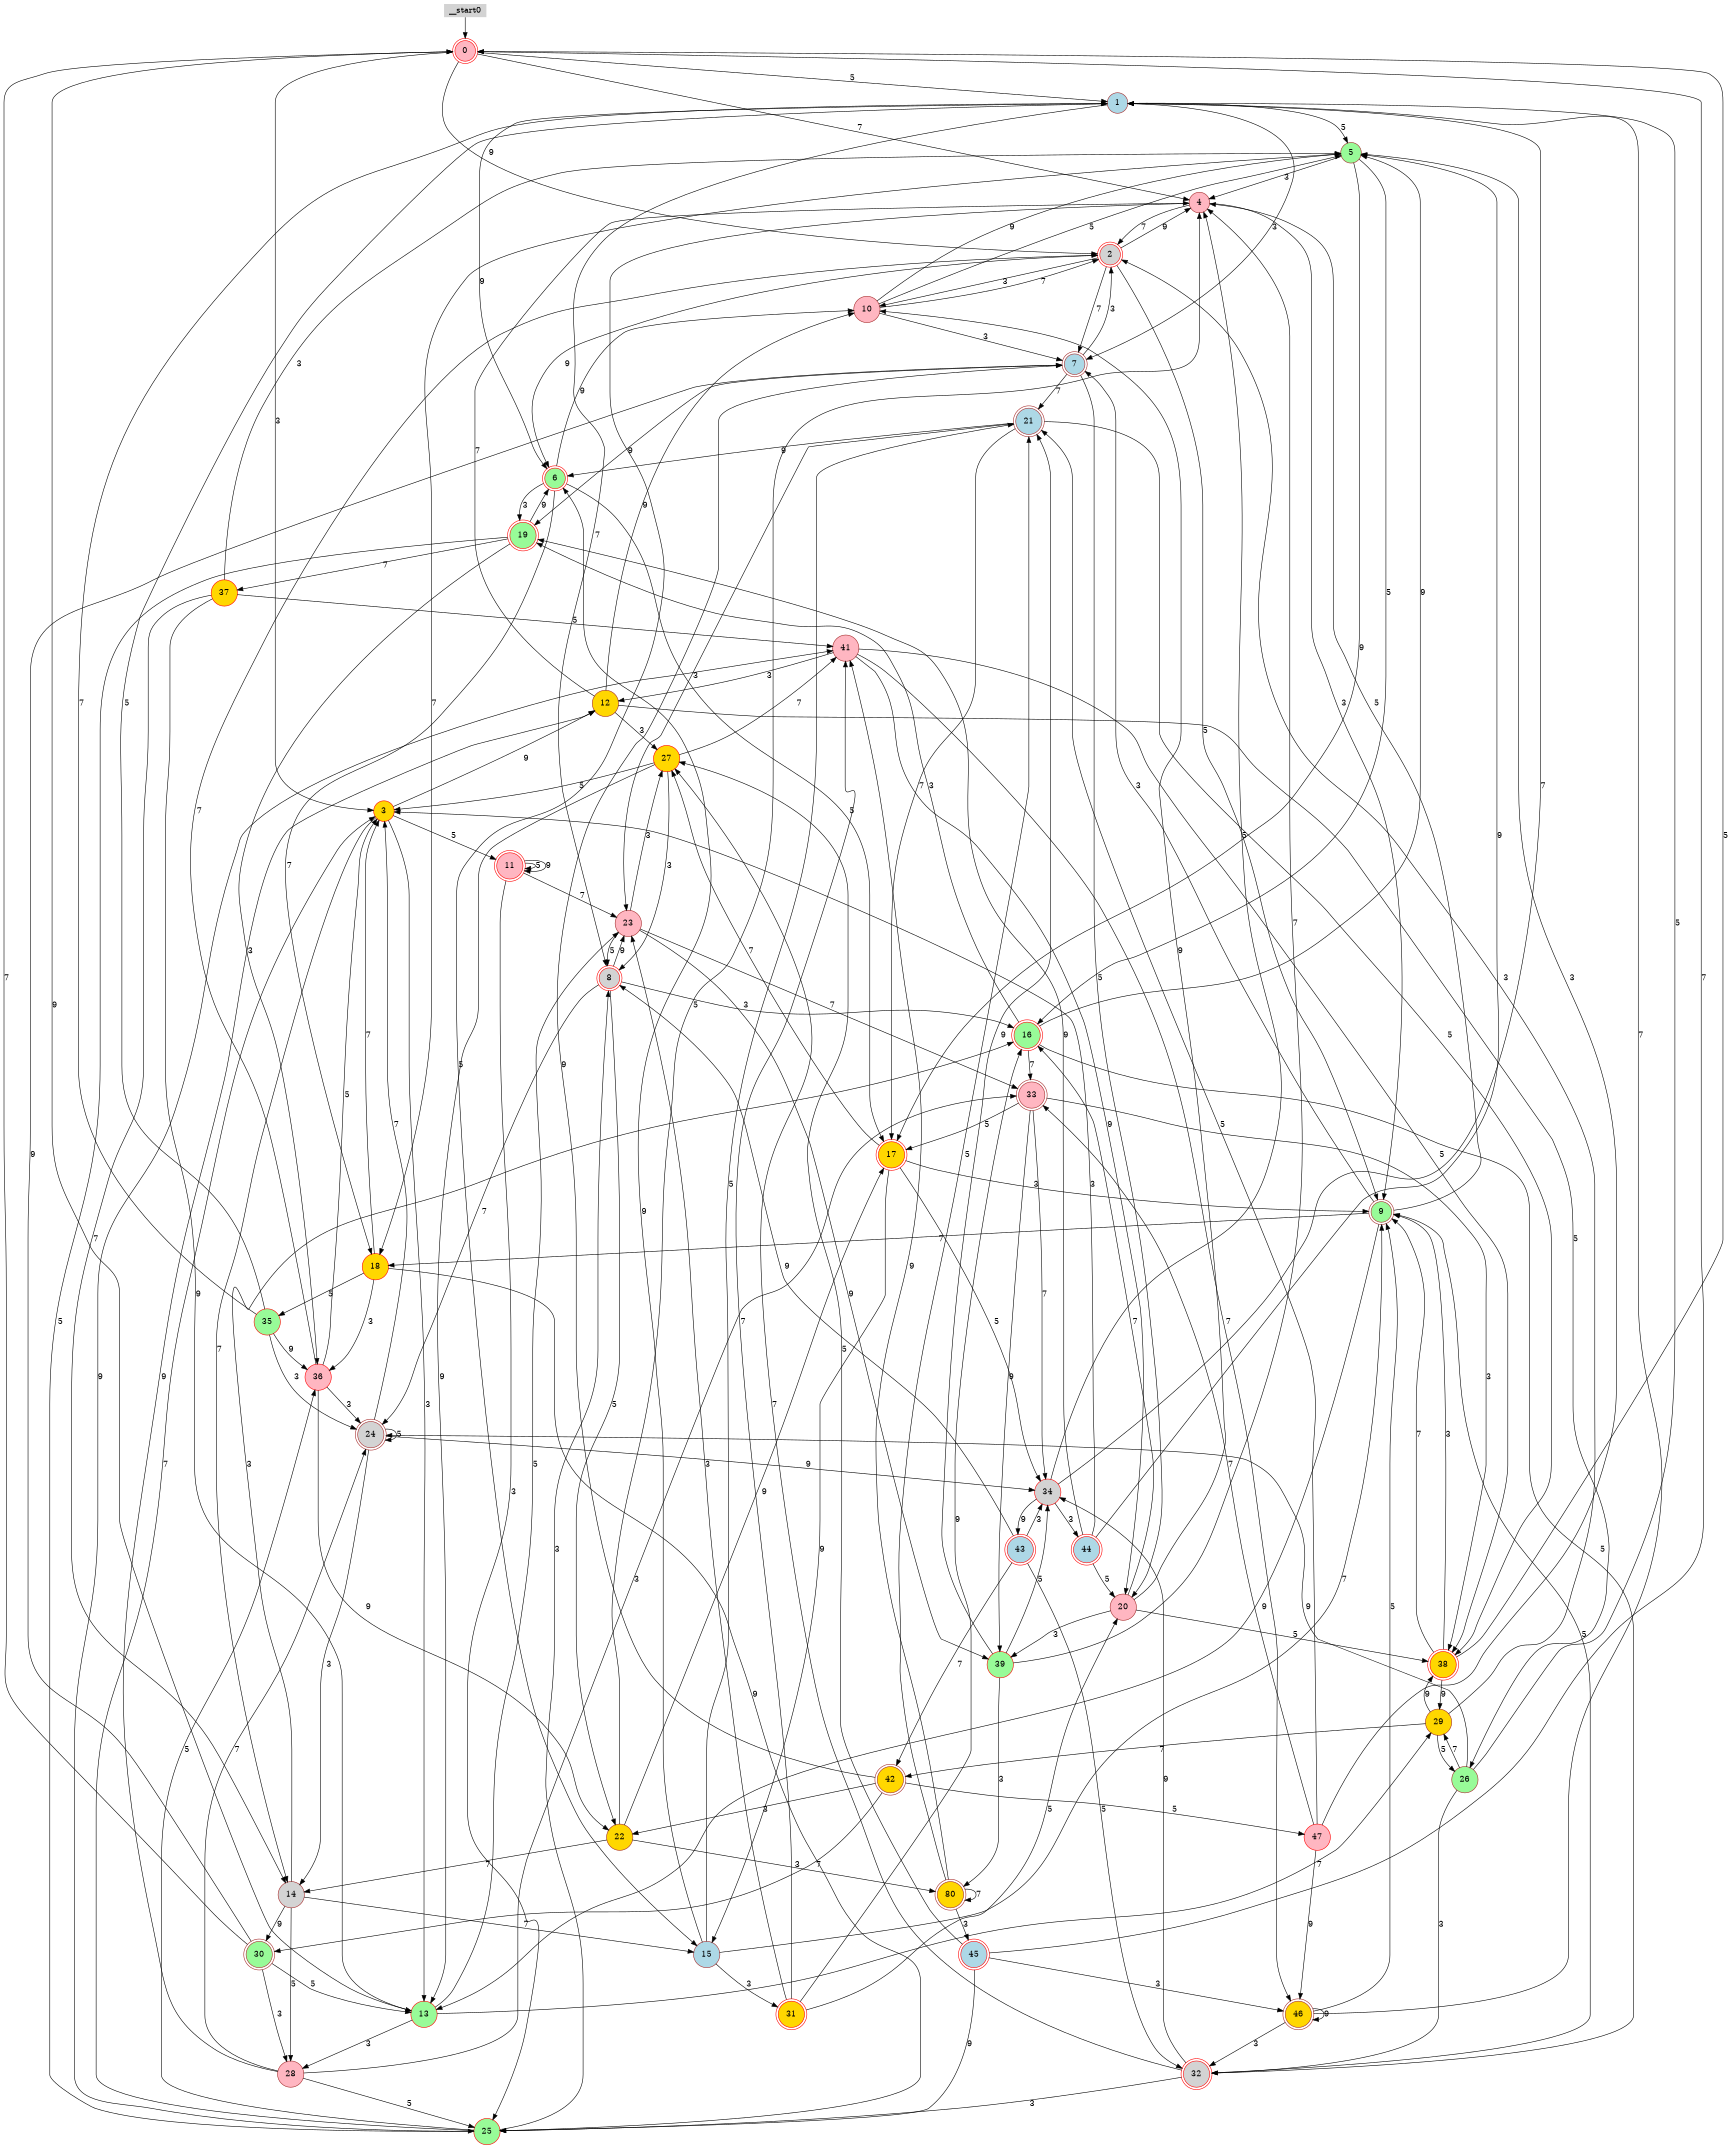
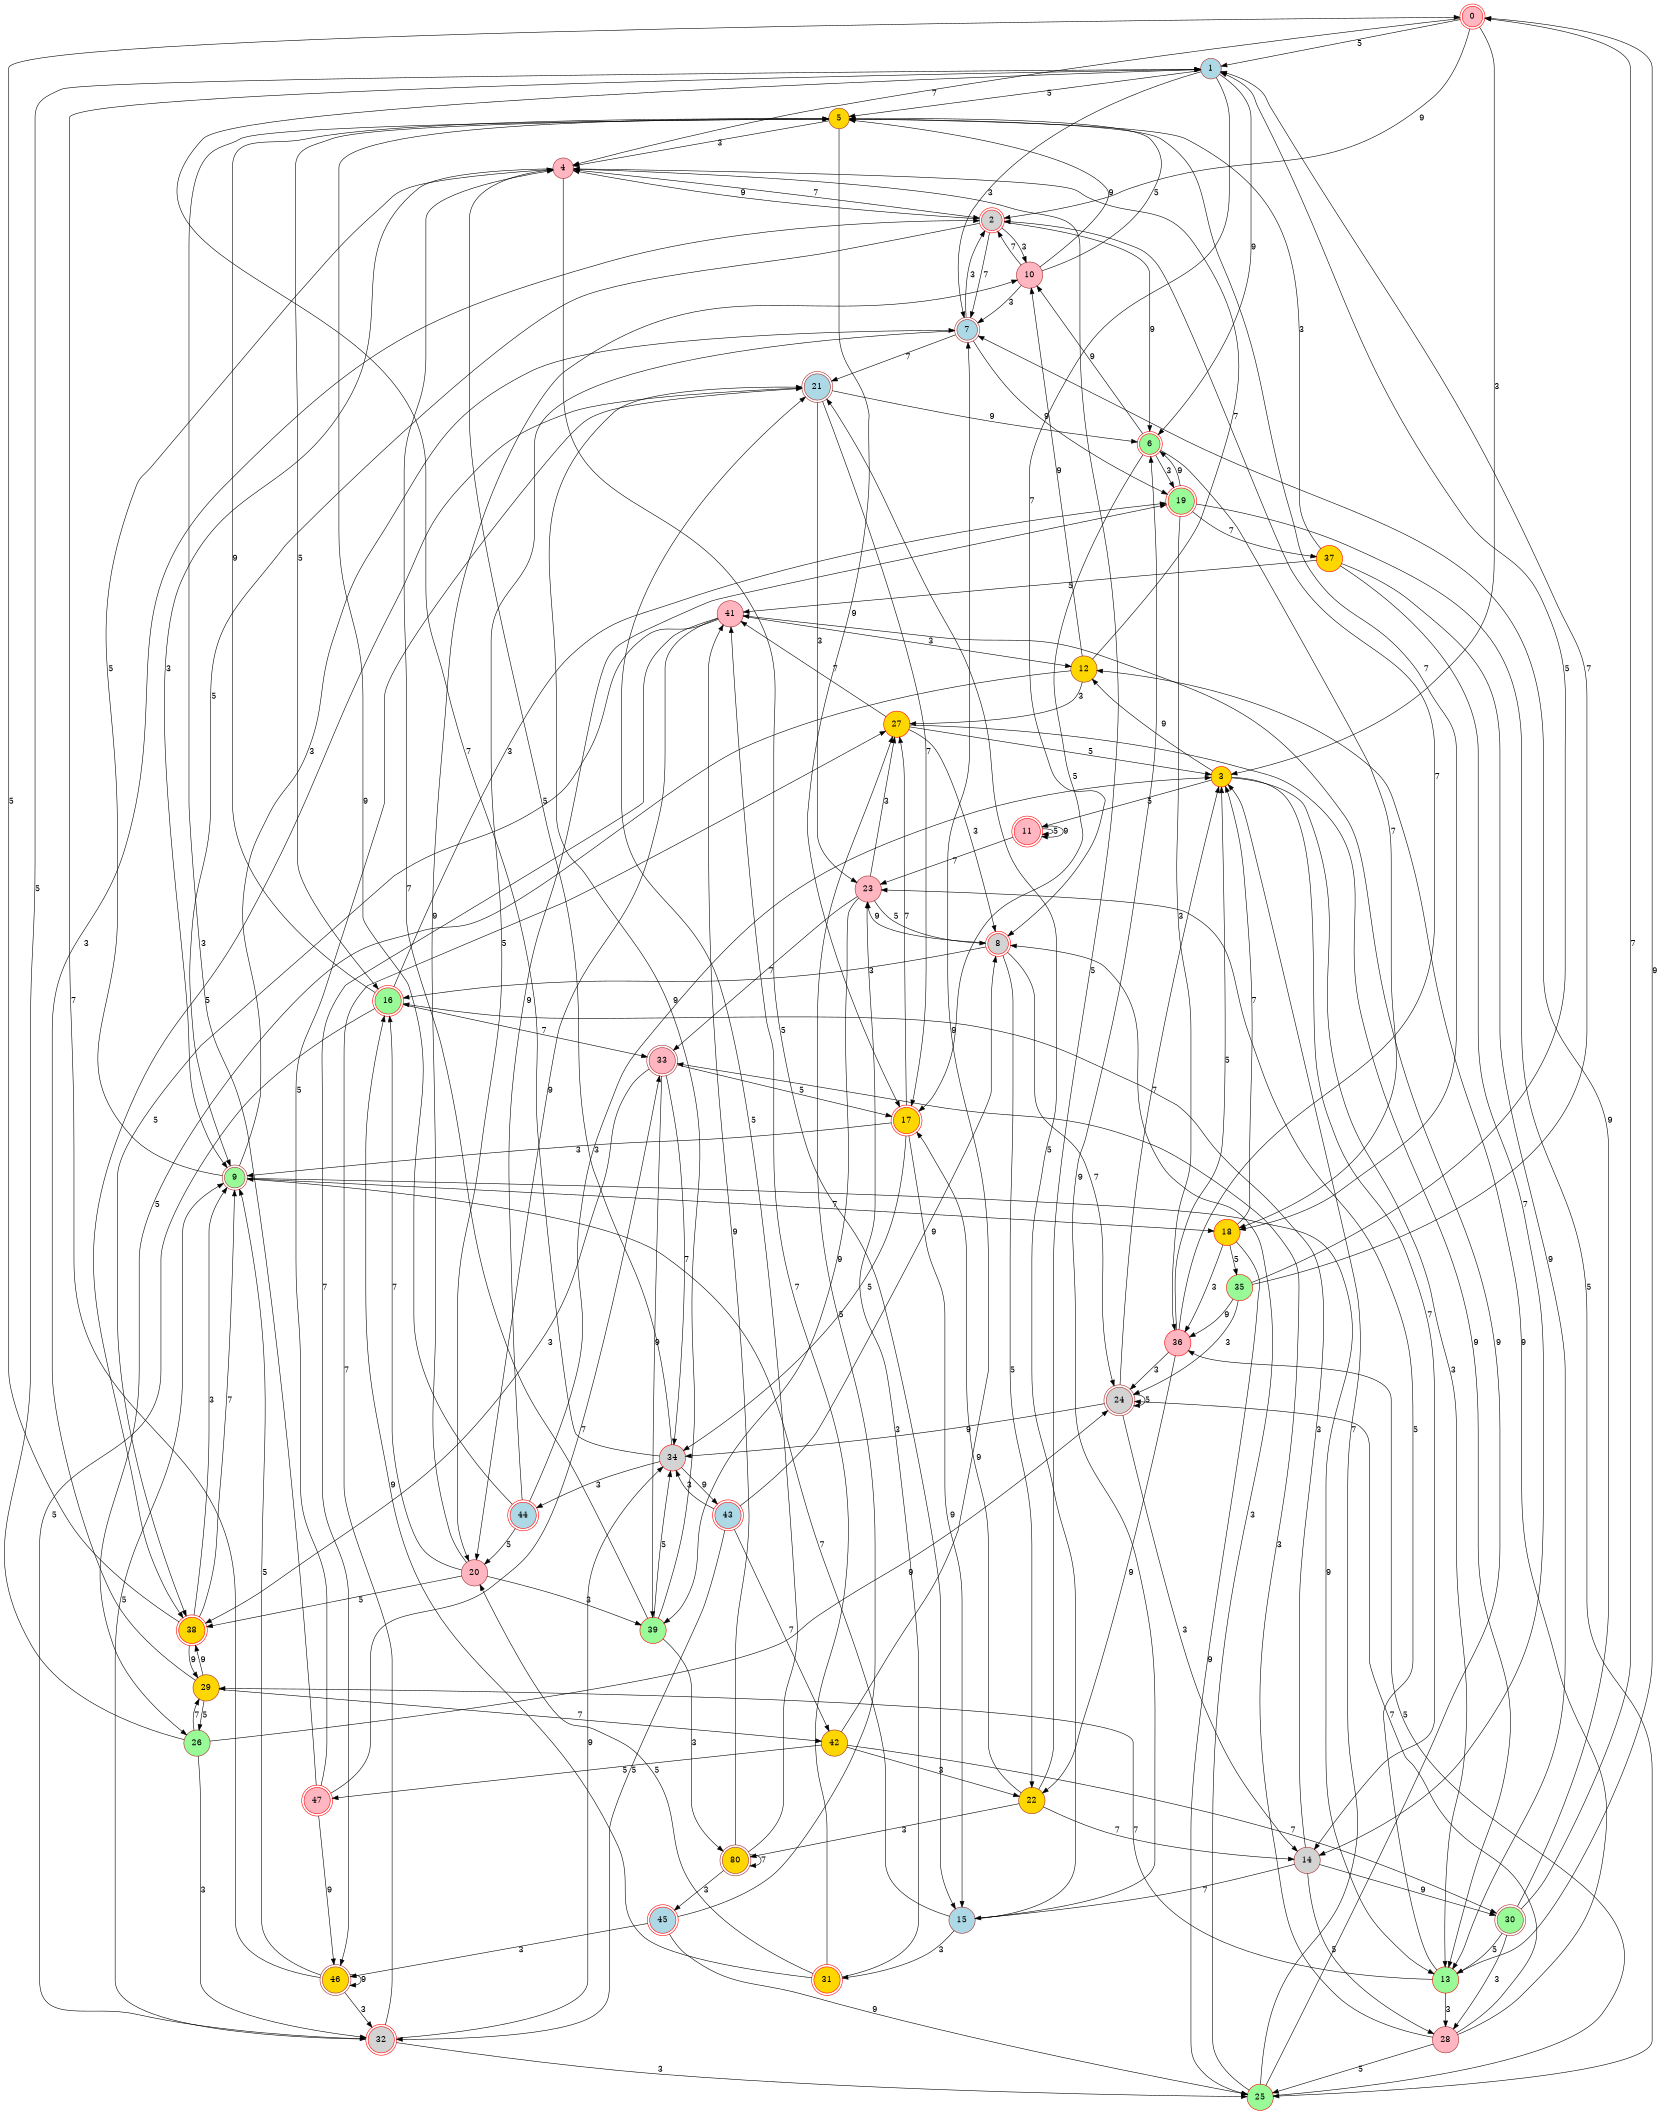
(465, 11) -> none
(1351, 153) -> (839, 118)
(1701, 645) -> none
(506, 1517) -> none
(890, 1780) -> (834, 1743)
(1317, 1837) -> (317, 1801)
